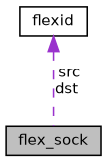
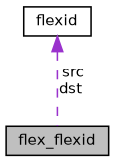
(54, 141) -> (57, 141)
